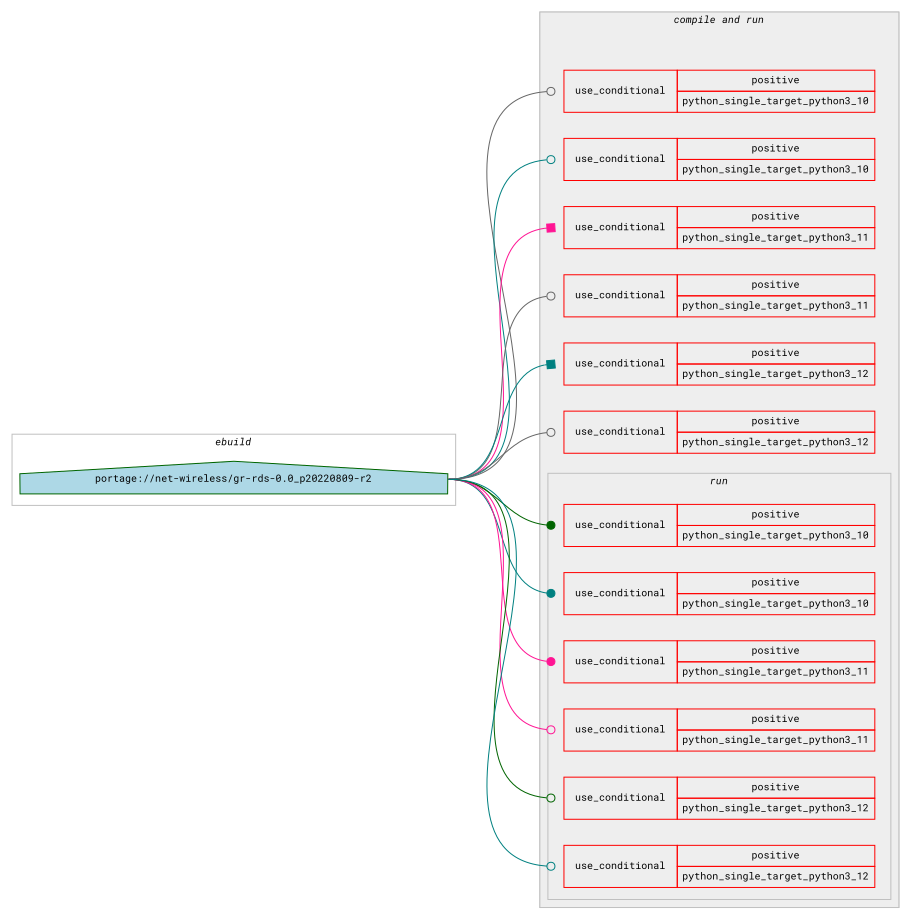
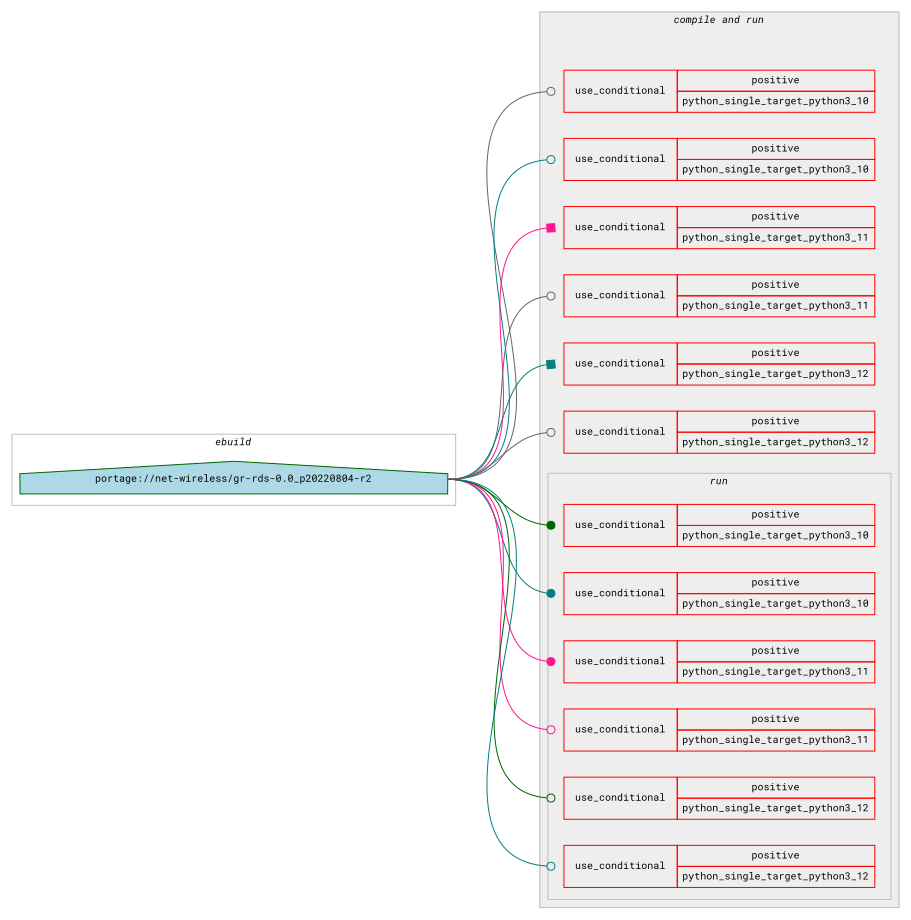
(234, 479) -> (234, 479)
